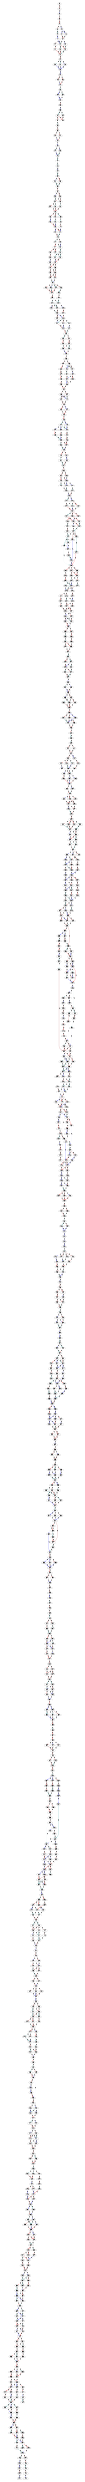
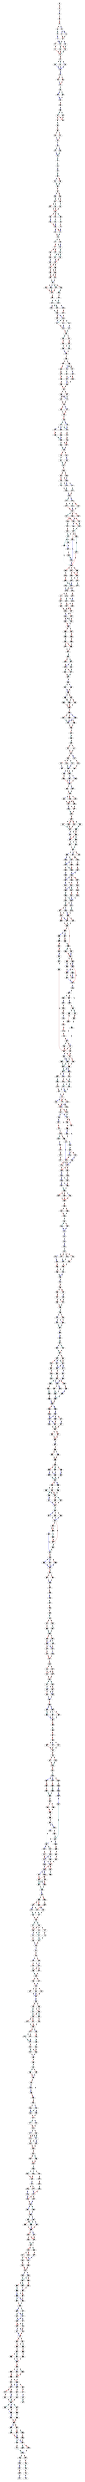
none -> (57, 1082)
